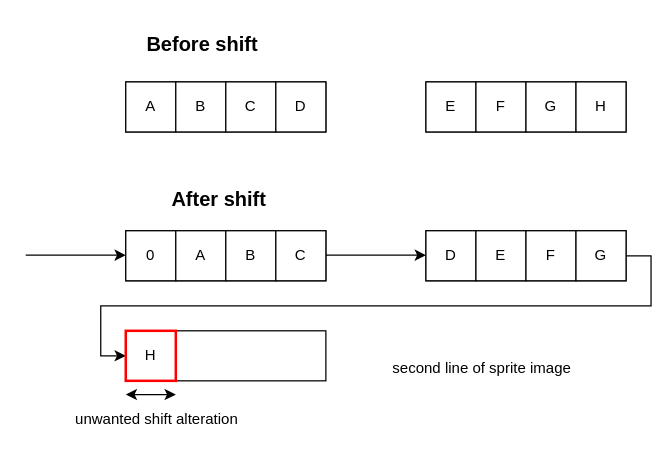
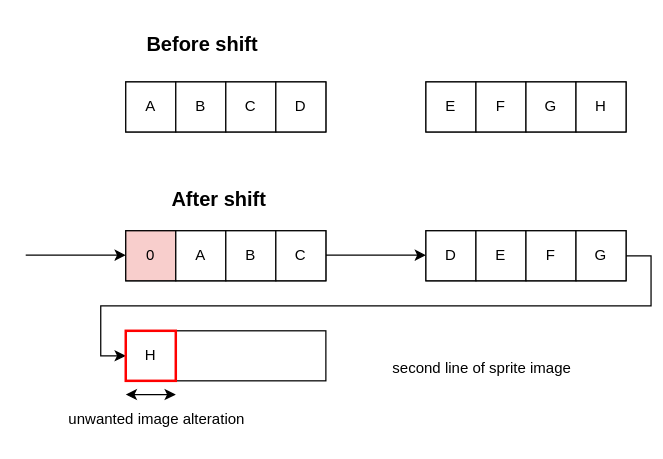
(151, 256) -> (151, 256)
(157, 419) -> (157, 419)
